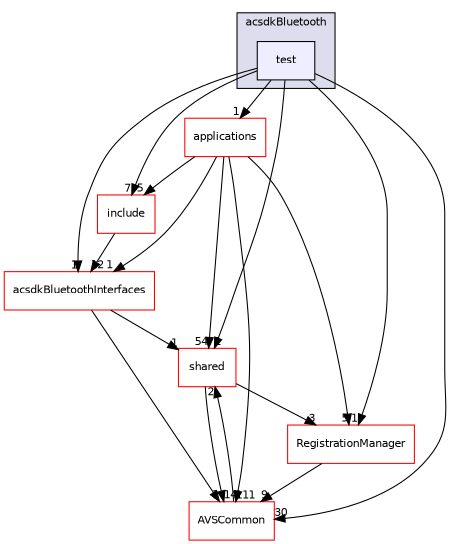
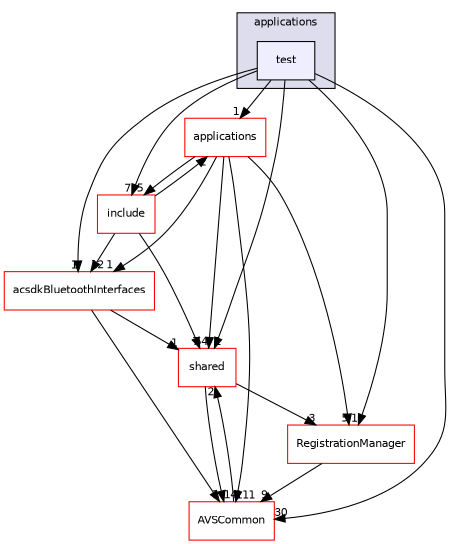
(286, 23) -> (286, 23)
none -> (177, 180)
none -> (170, 284)
